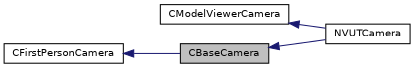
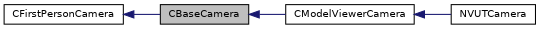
(302, 43) -> (273, 14)
